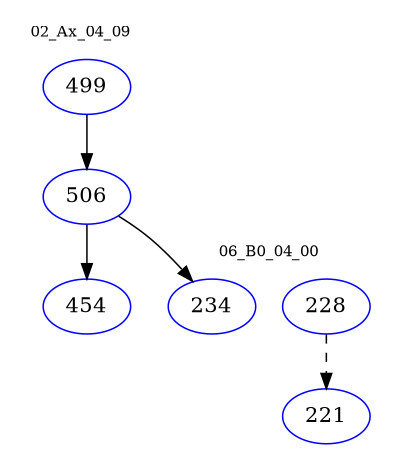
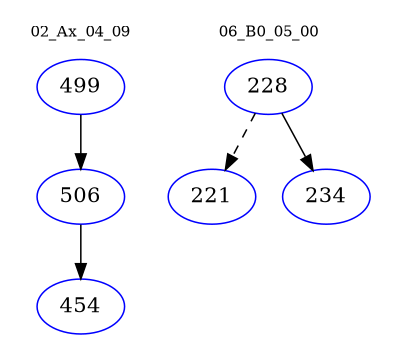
(269, 252) -> (269, 33)
(166, 253) -> (294, 135)
